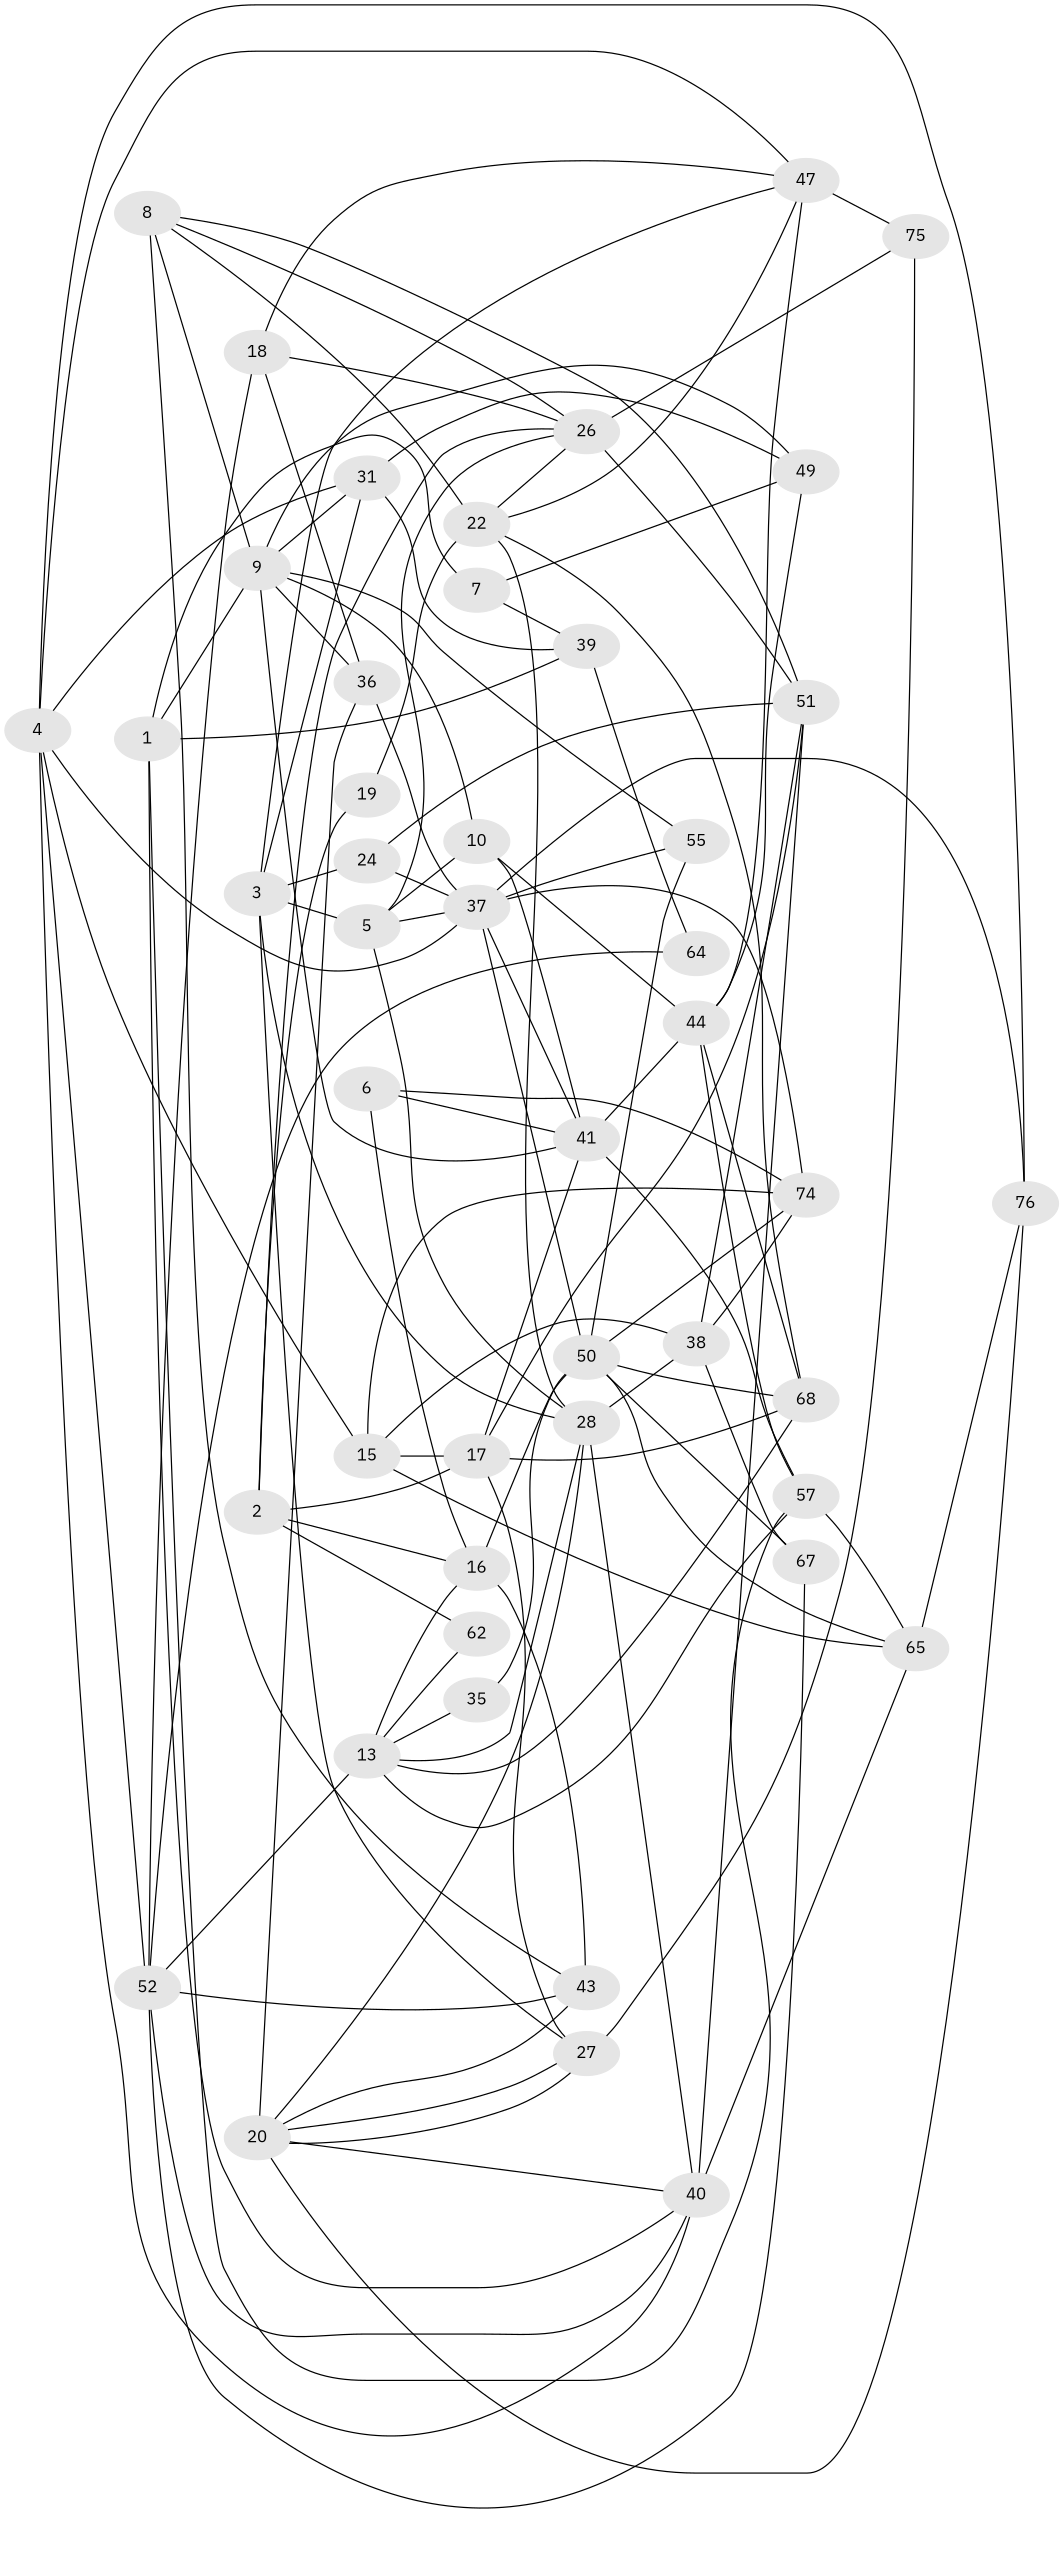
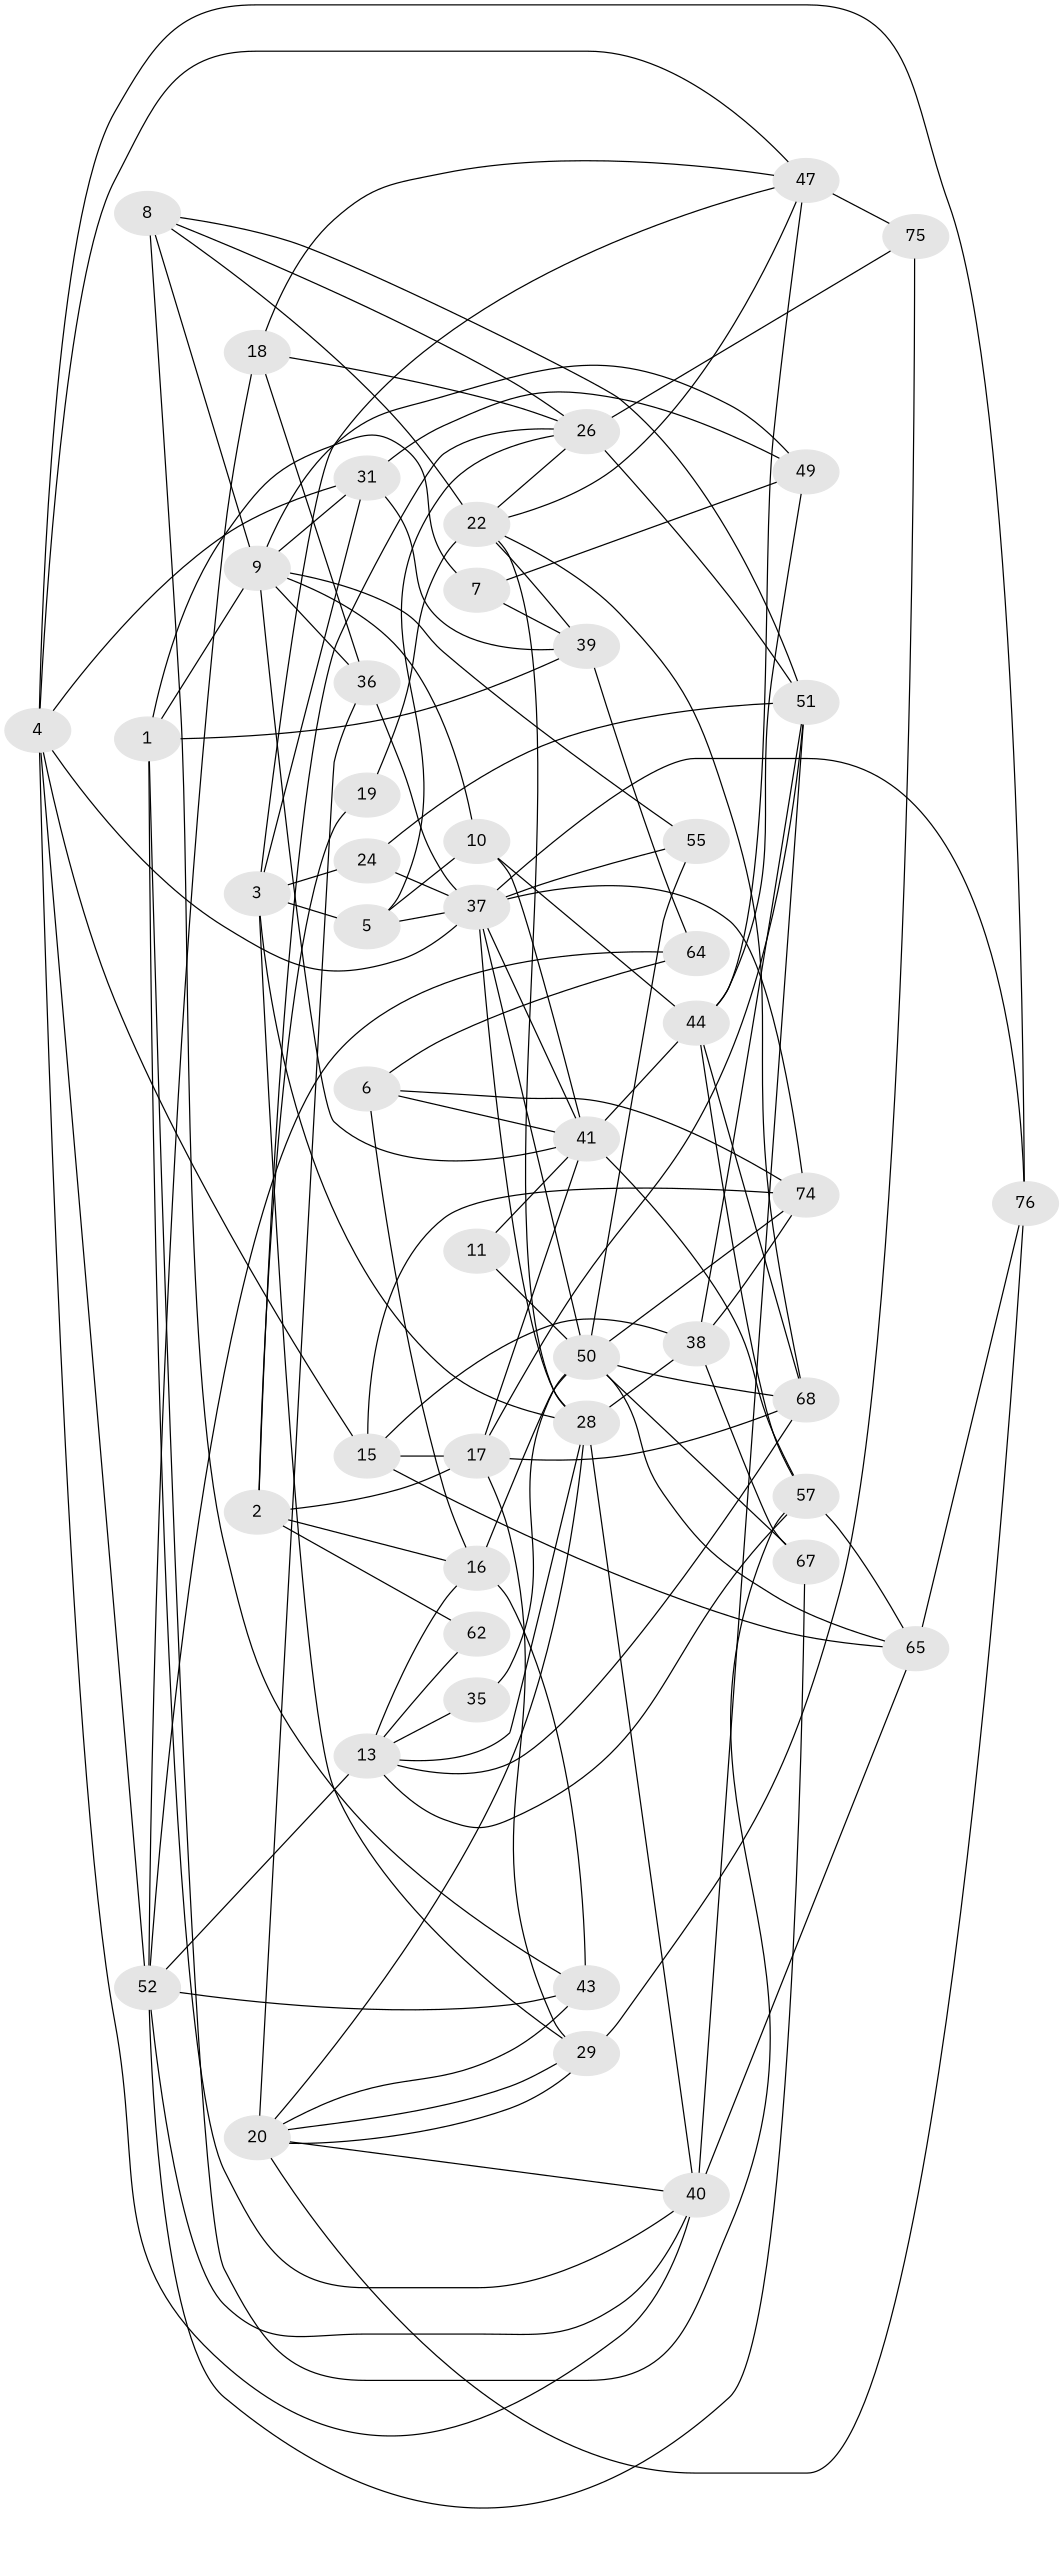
none -> (534, 584)
none -> (516, 1008)
(415, 1203) -> (505, 1172)
none -> (477, 1251)
(587, 2054) -> (587, 2054)
